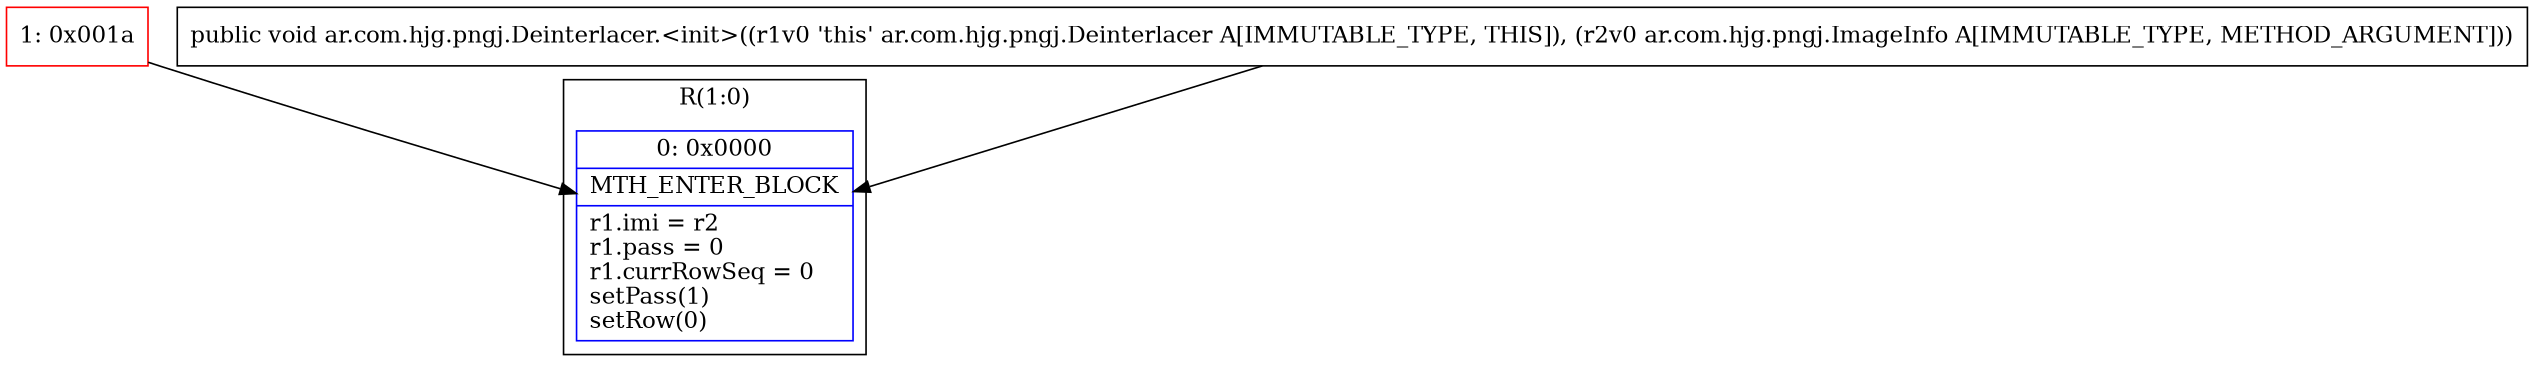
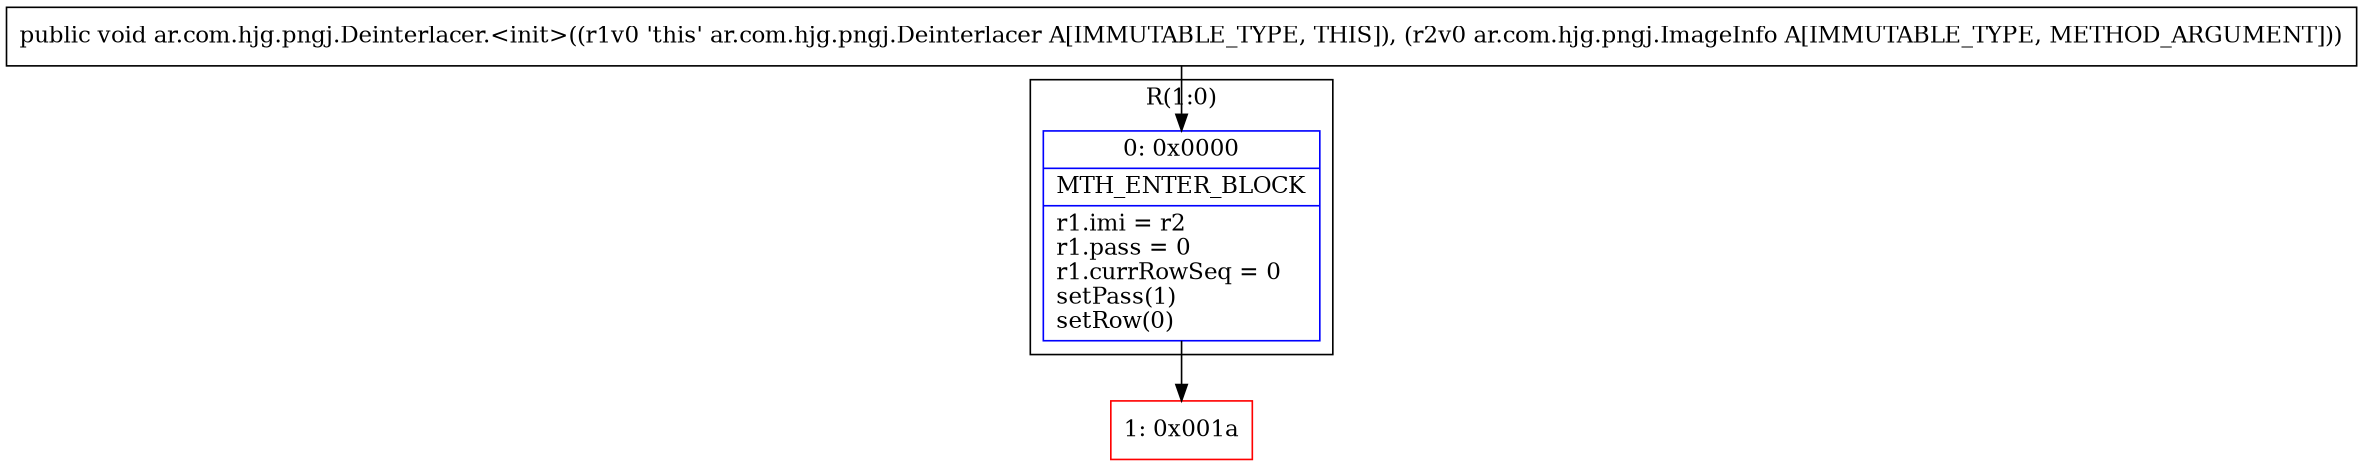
(354, 127) -> (1182, 365)
